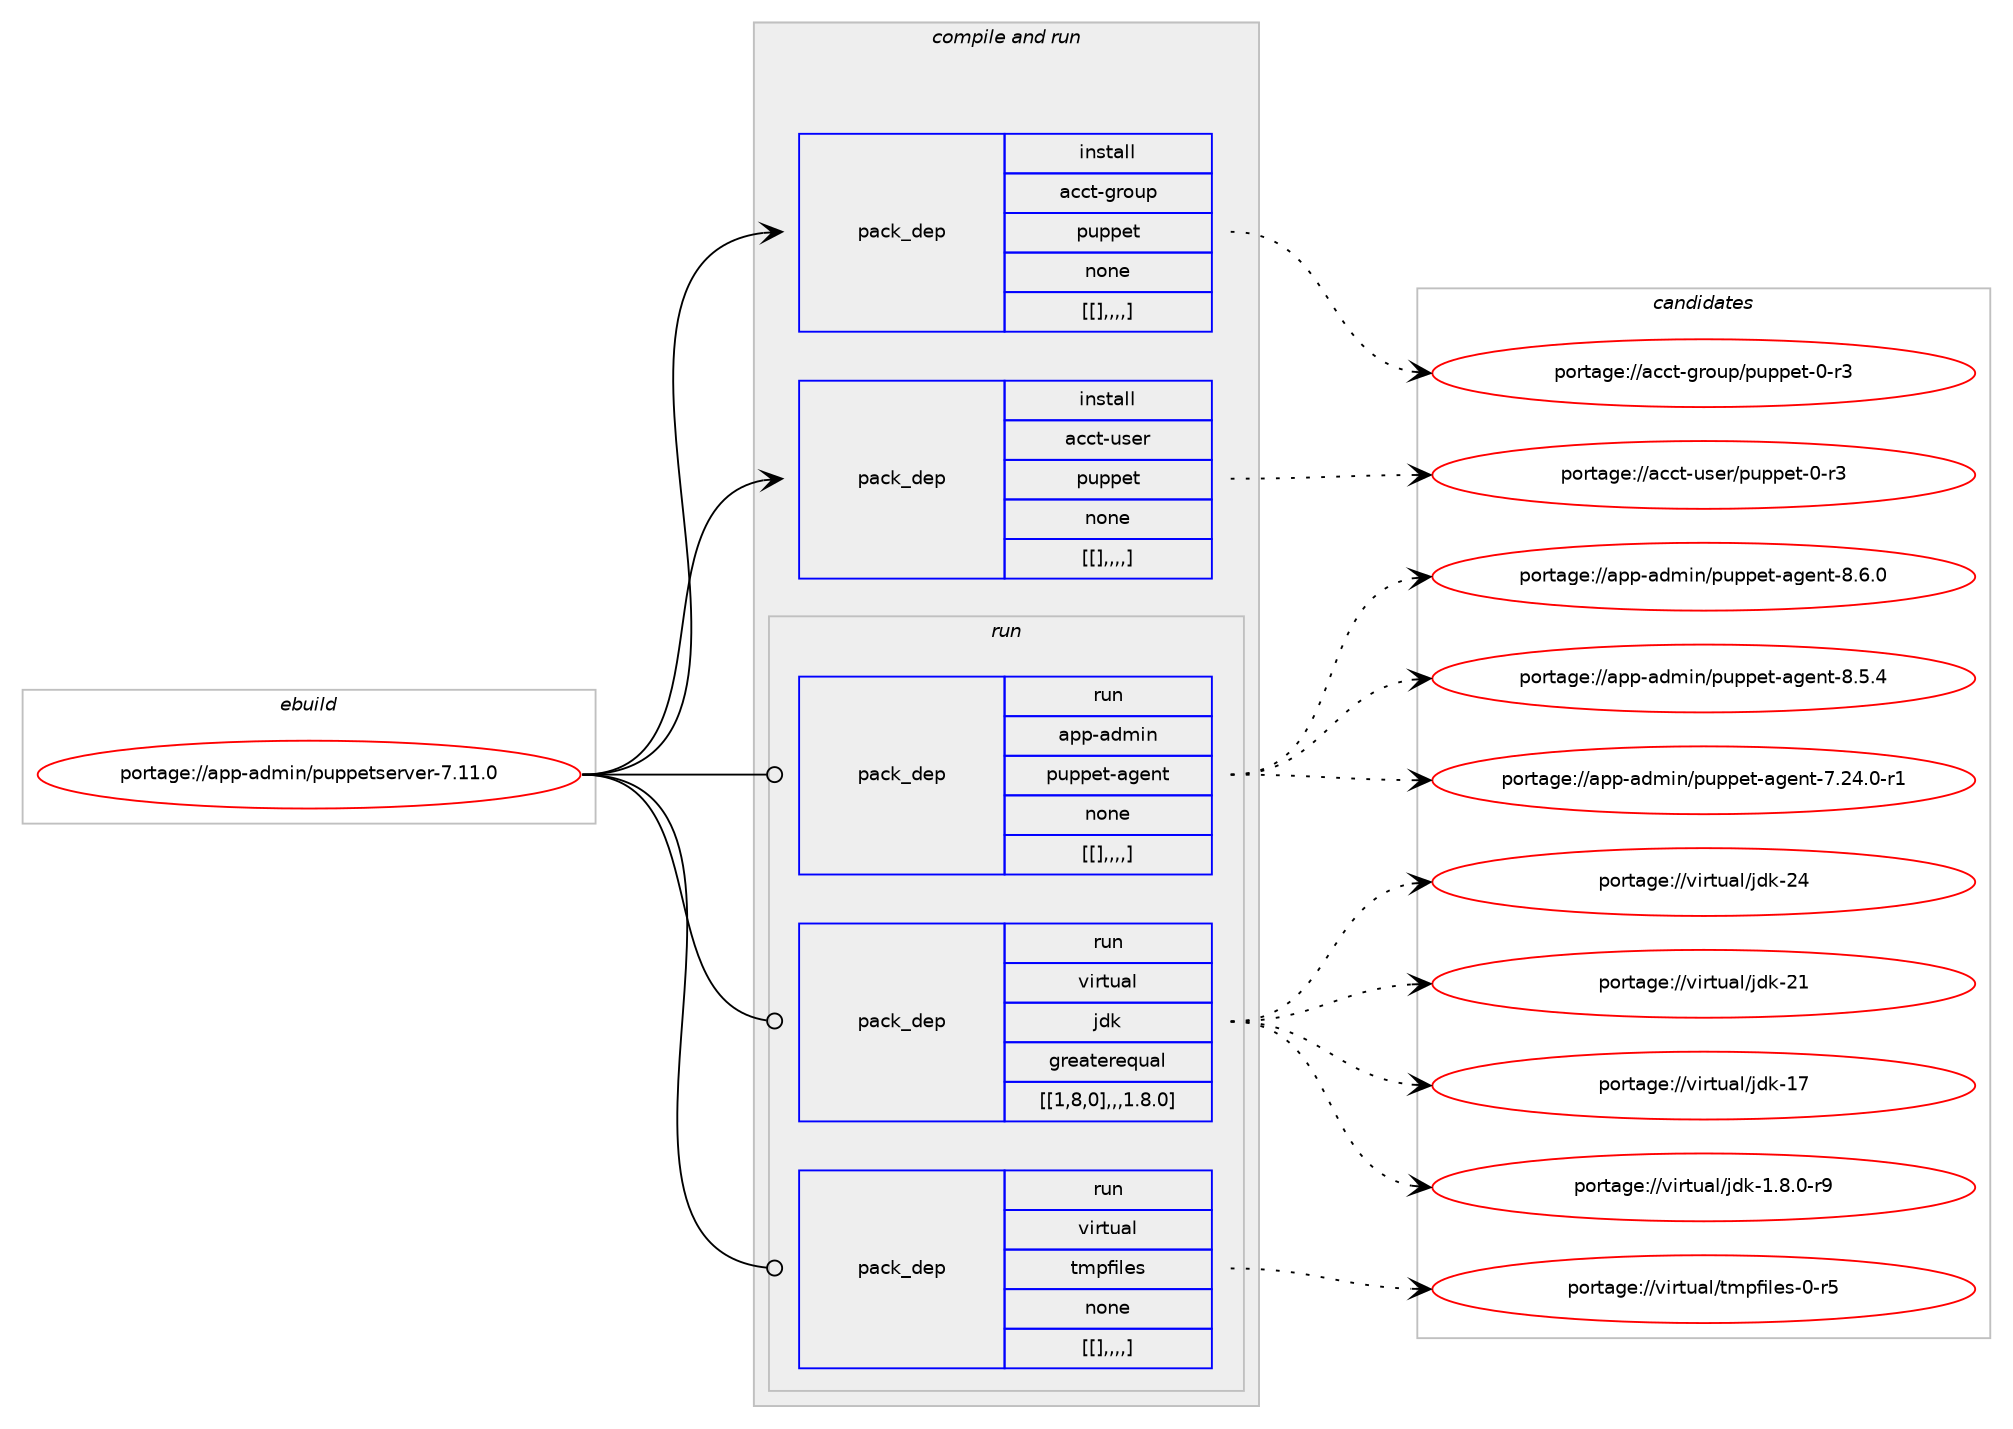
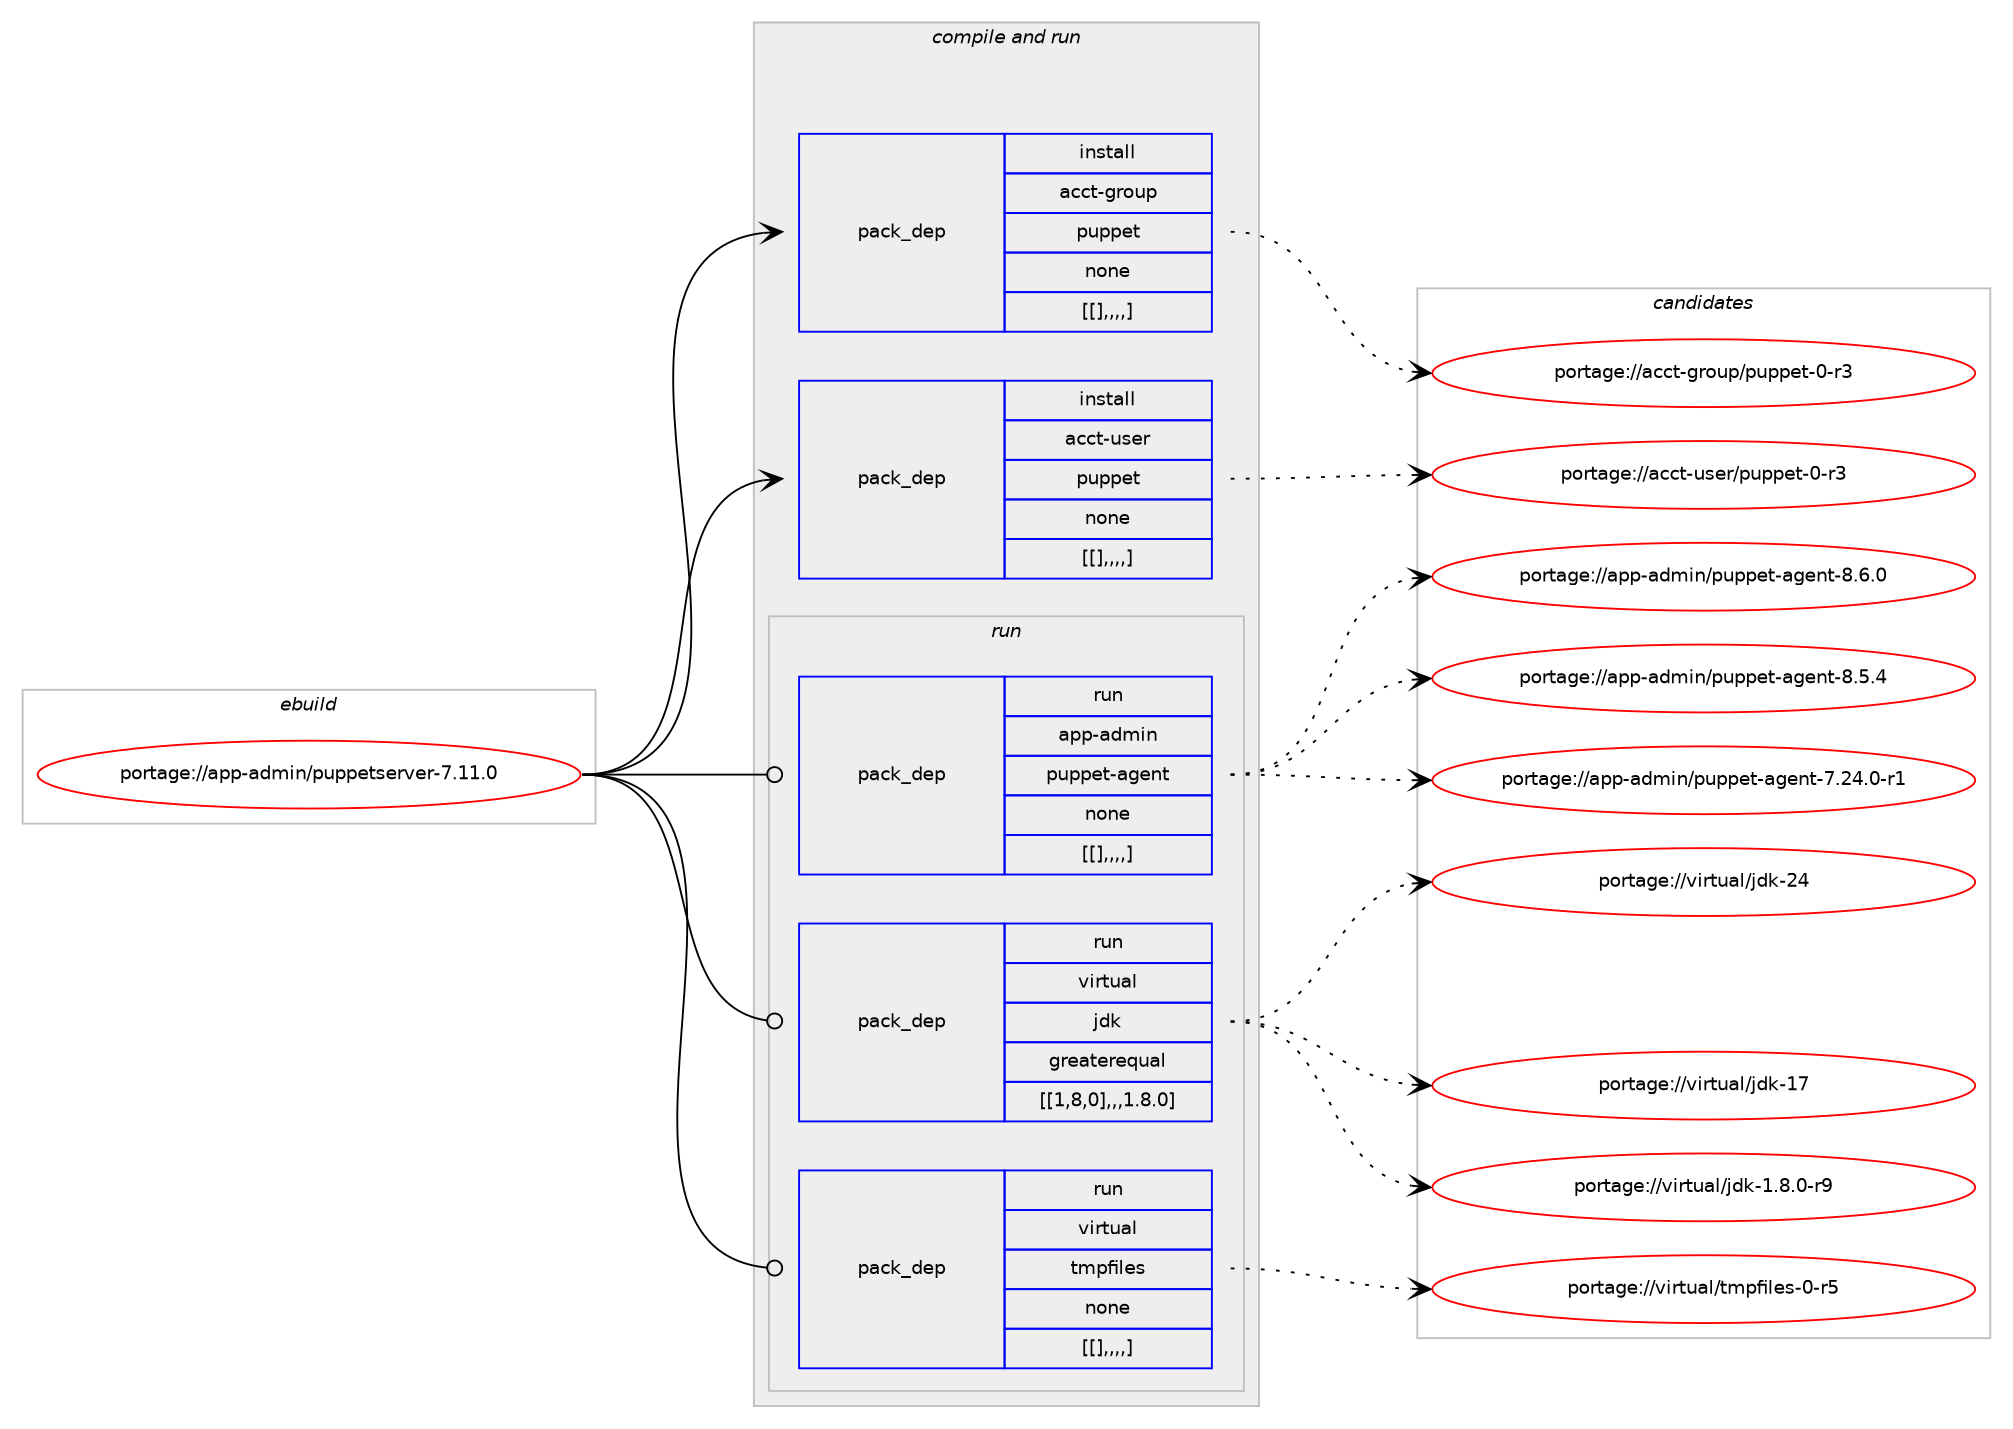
(1704, 984) -> none
